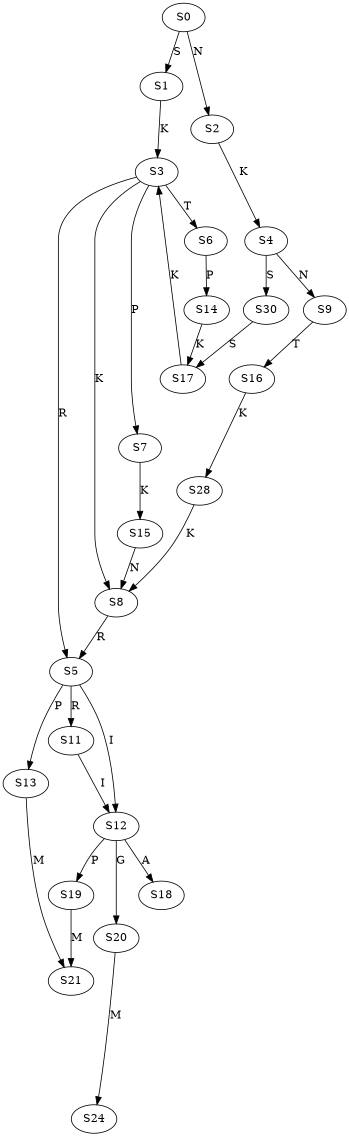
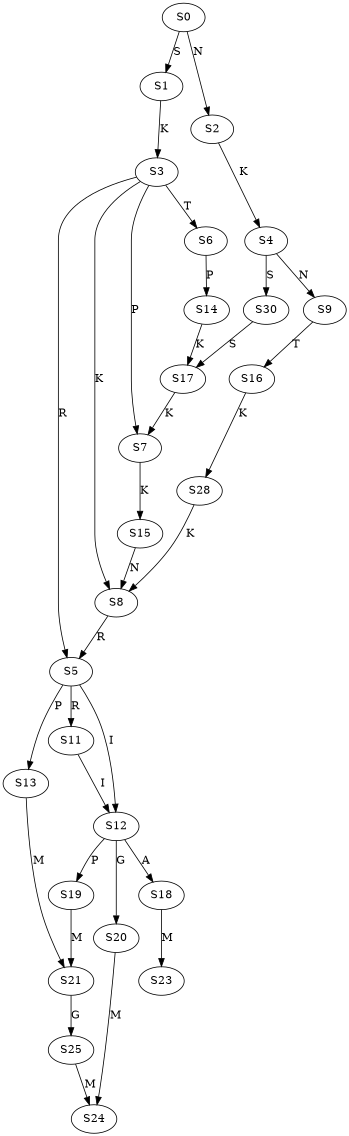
(170, 280) -> (164, 410)
none -> (161, 981)
none -> (71, 1050)
